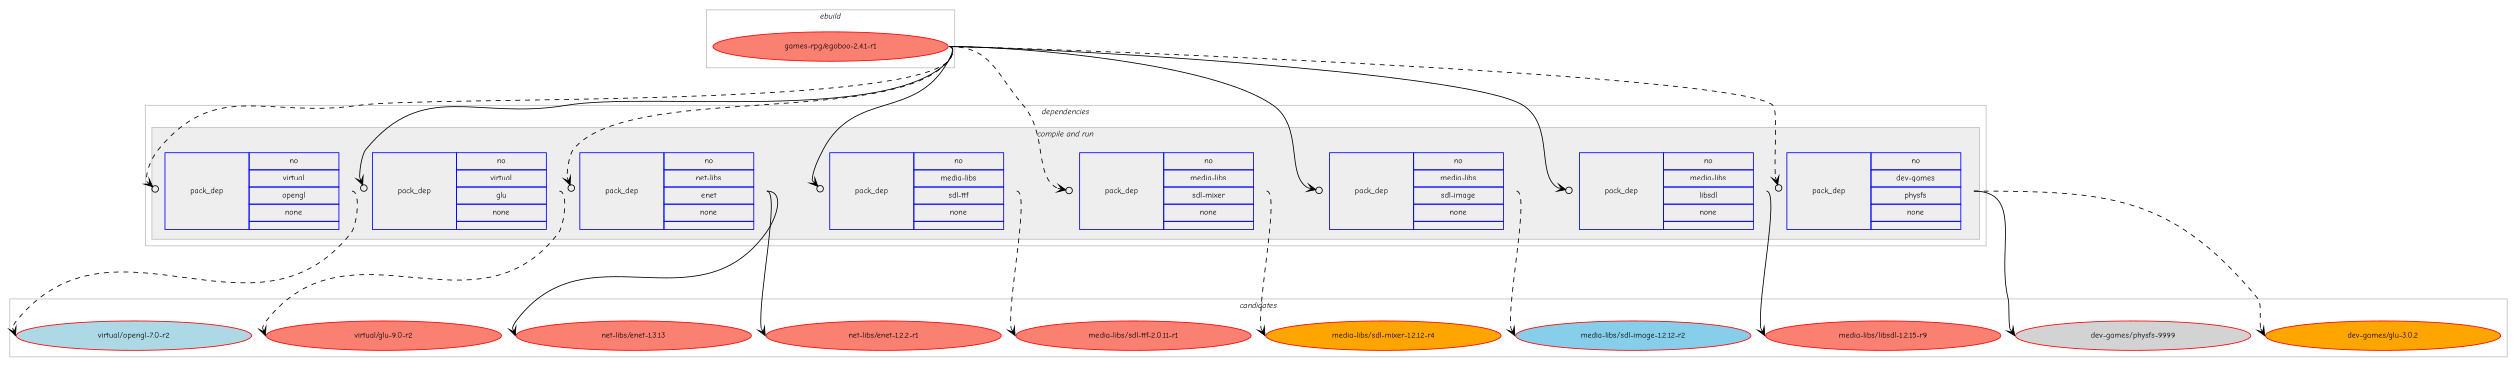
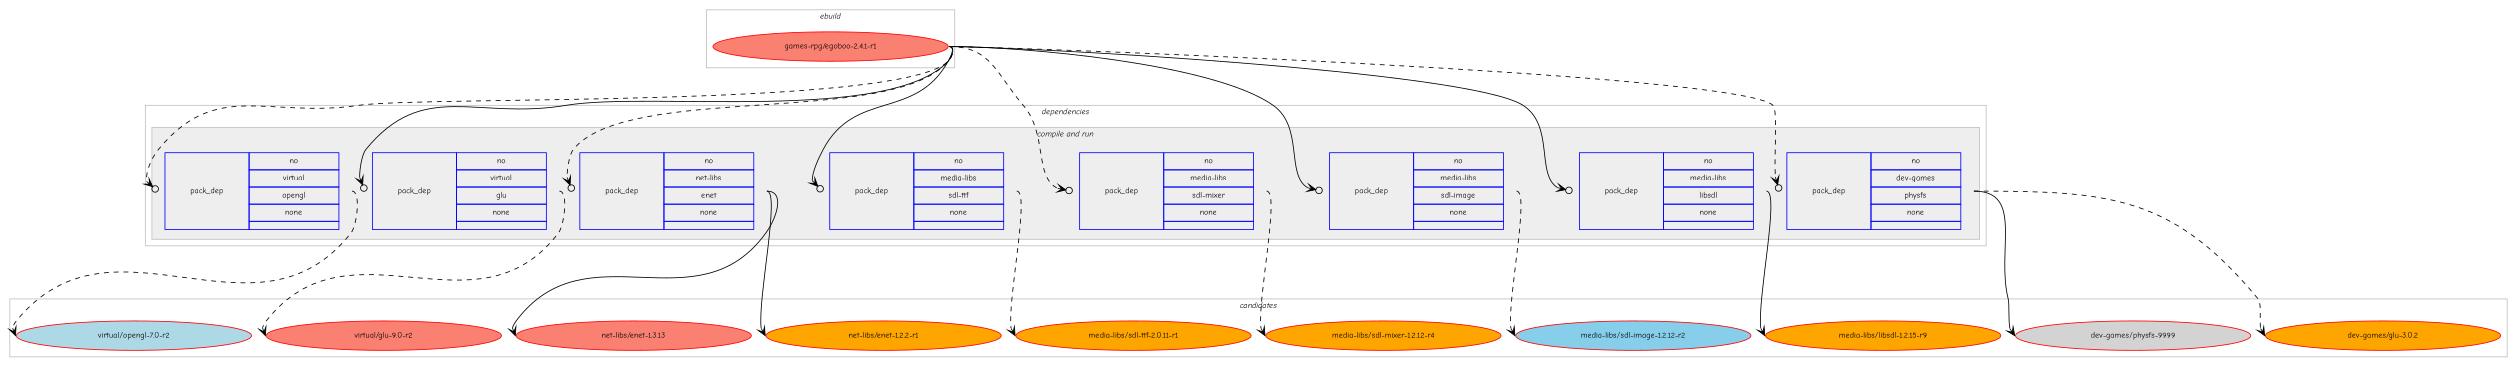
(884, 336) -> (884, 336)
(1134, 336) -> (1134, 336)
(1883, 336) -> (1883, 336)
